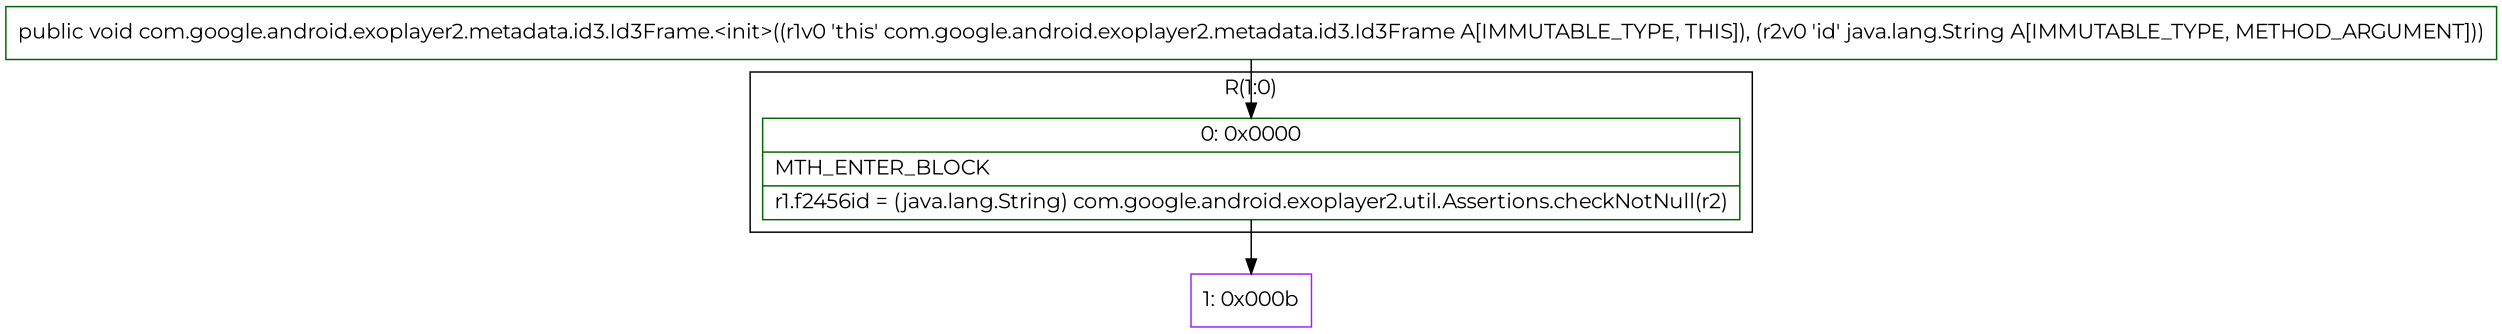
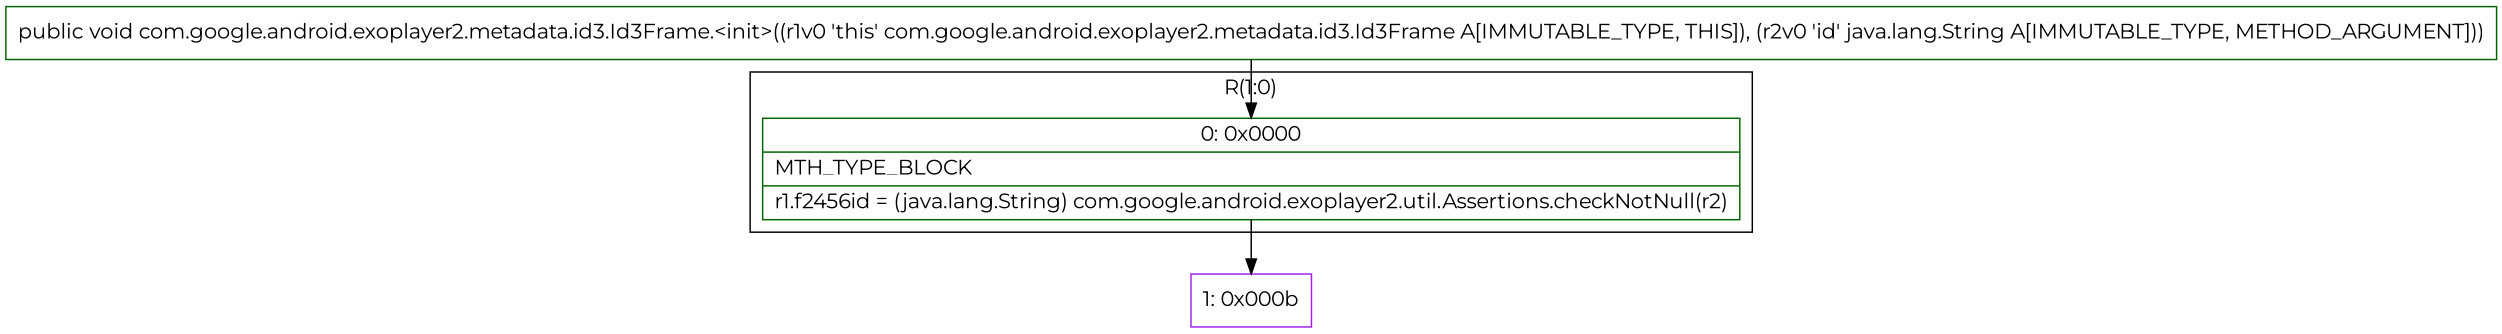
(882, 168) -> (874, 168)
